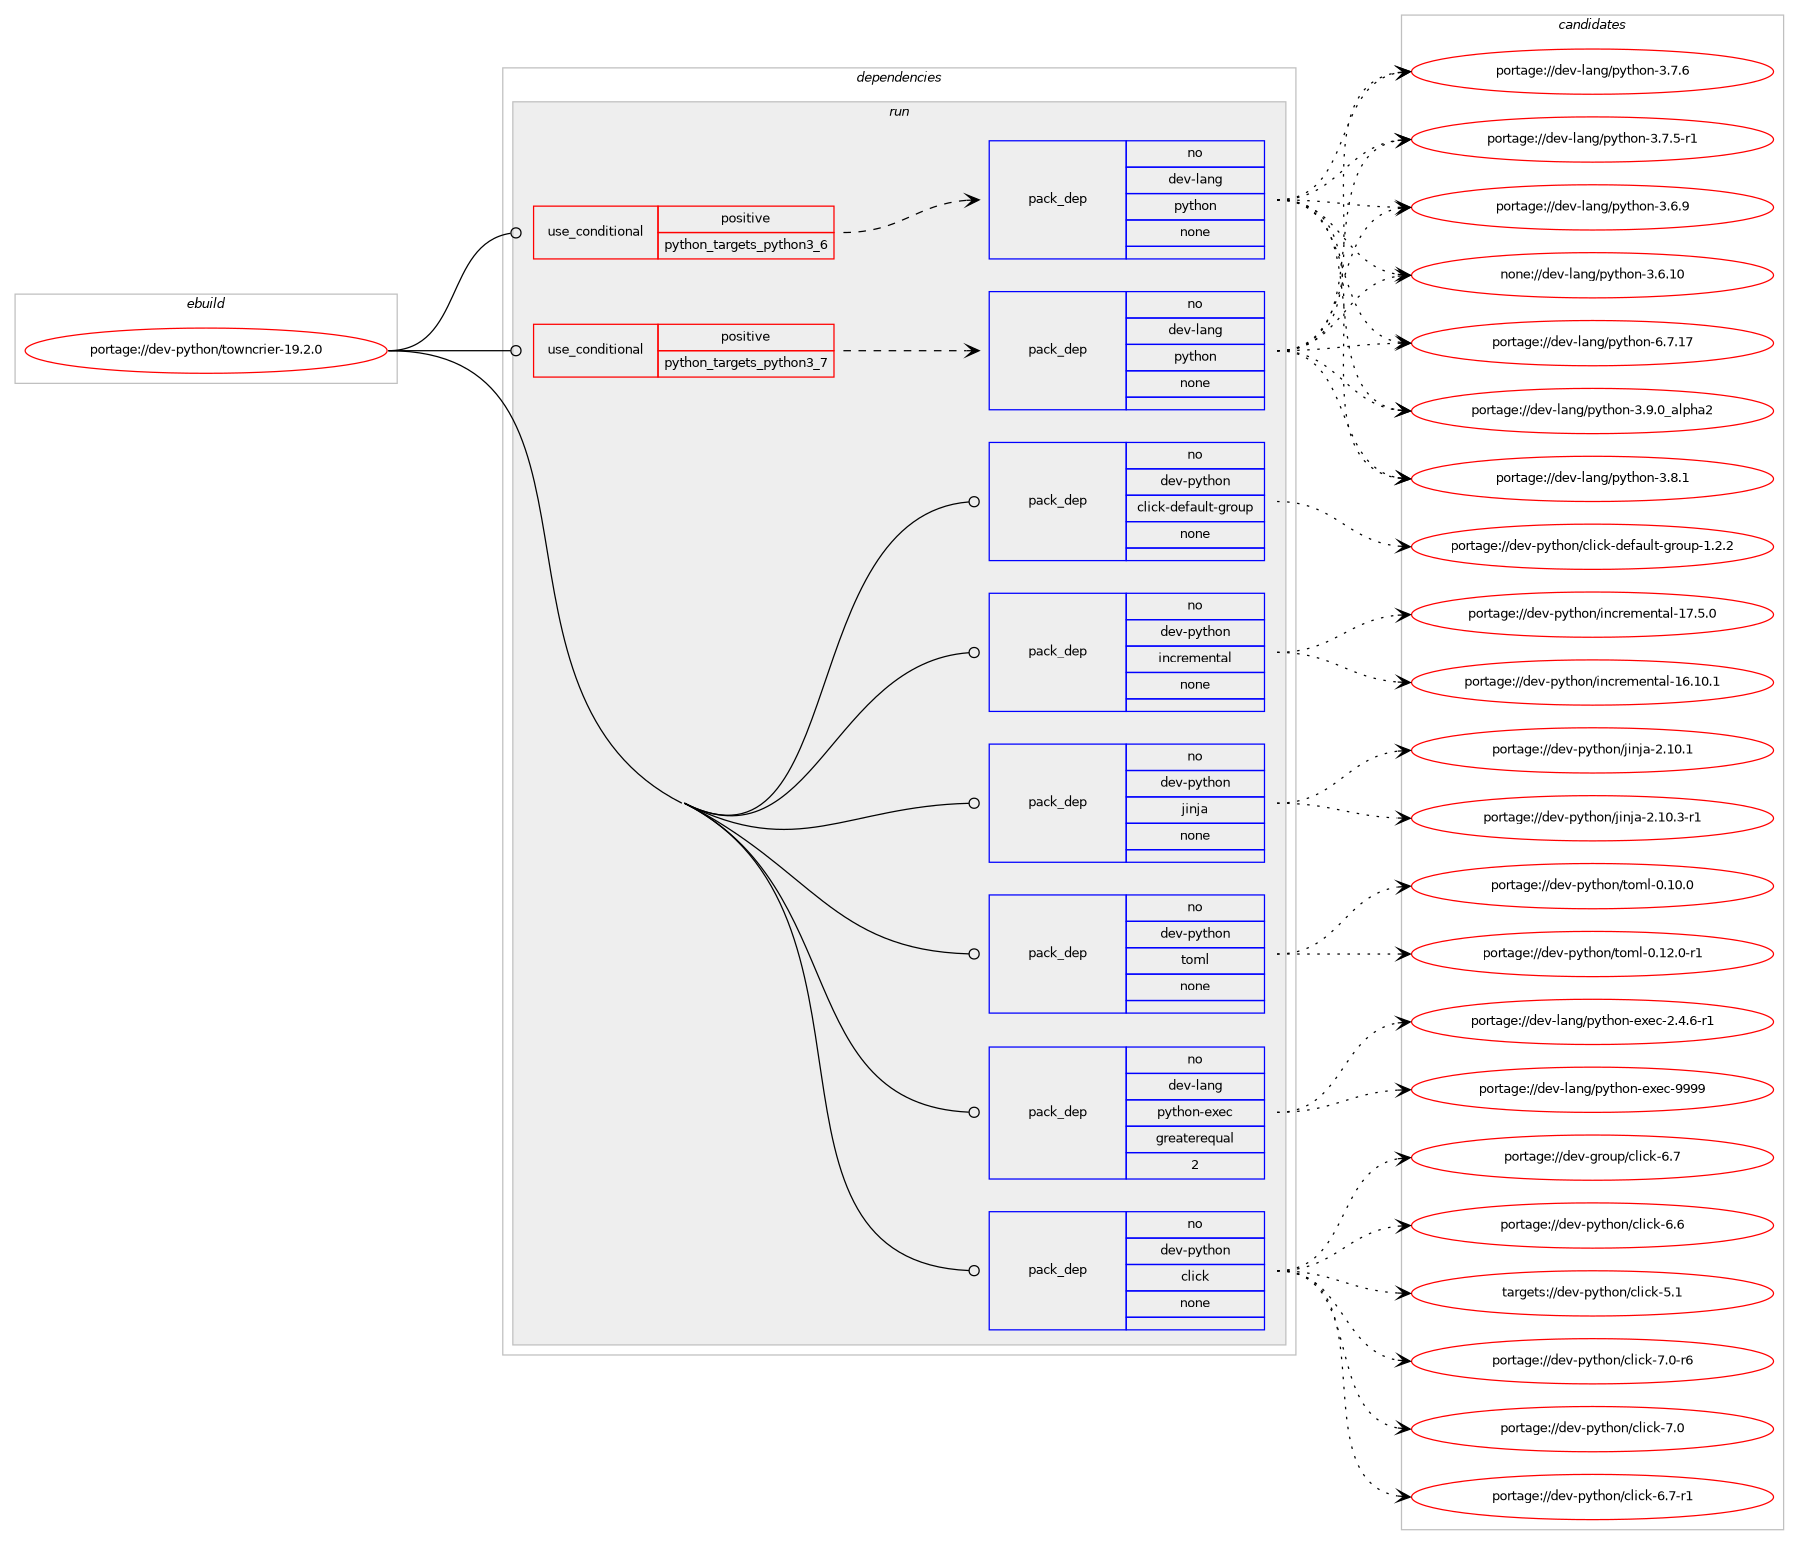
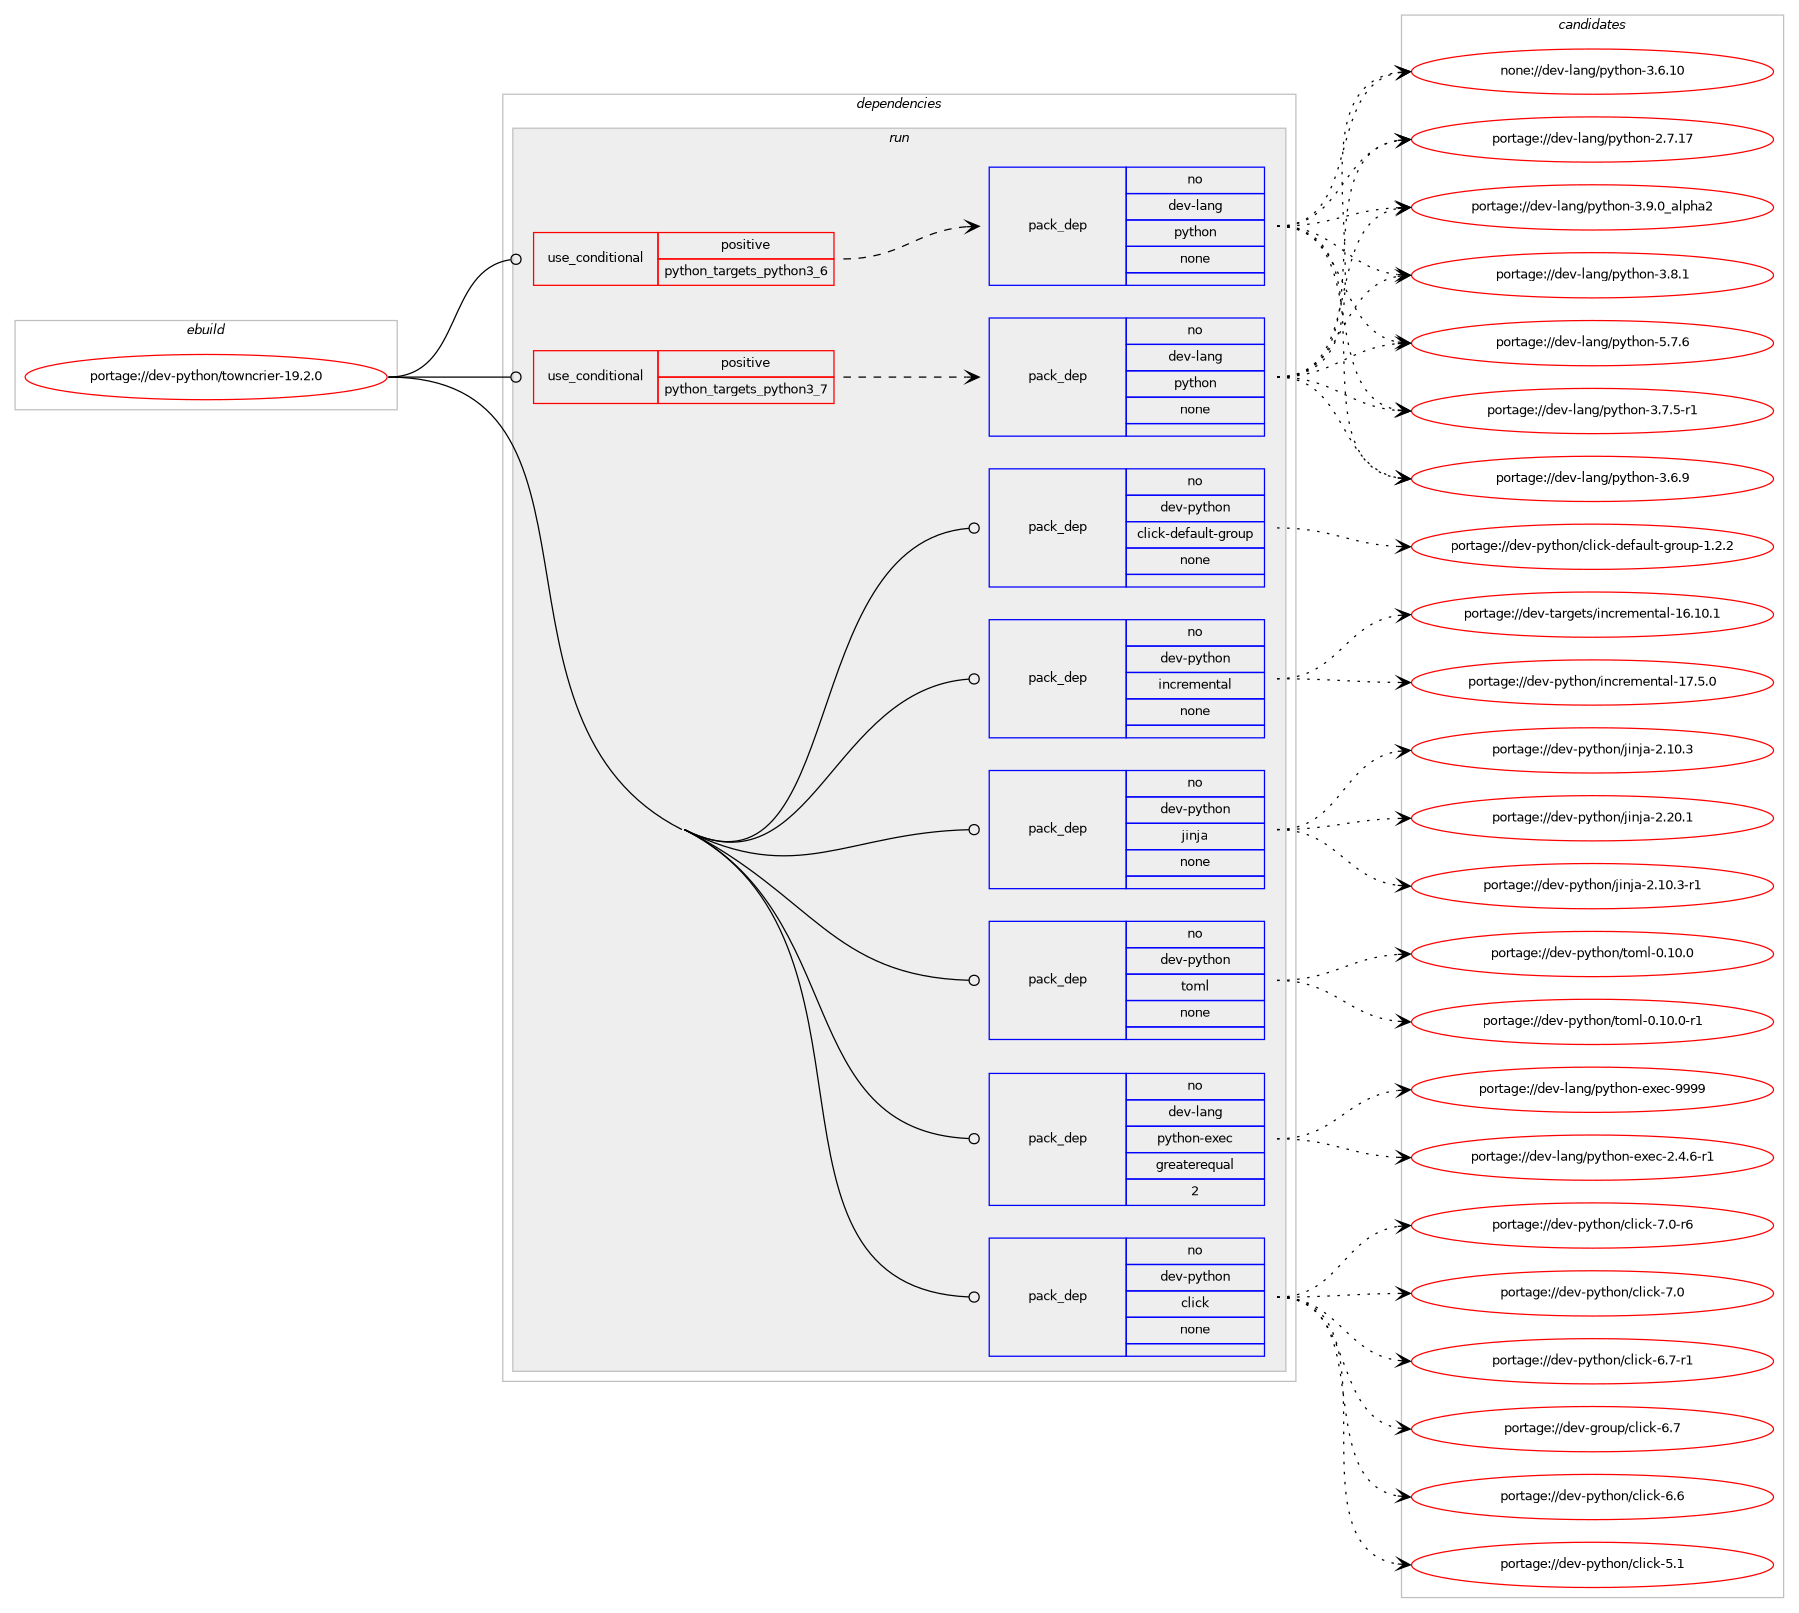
(1593, 72) -> (1593, 343)
(1593, 343) -> (1593, 140)
(1593, 683) -> (1593, 615)
none -> (1593, 750)
(1593, 750) -> (1593, 818)
(1593, 954) -> (1593, 1022)
(1593, 1293) -> (1593, 1565)
